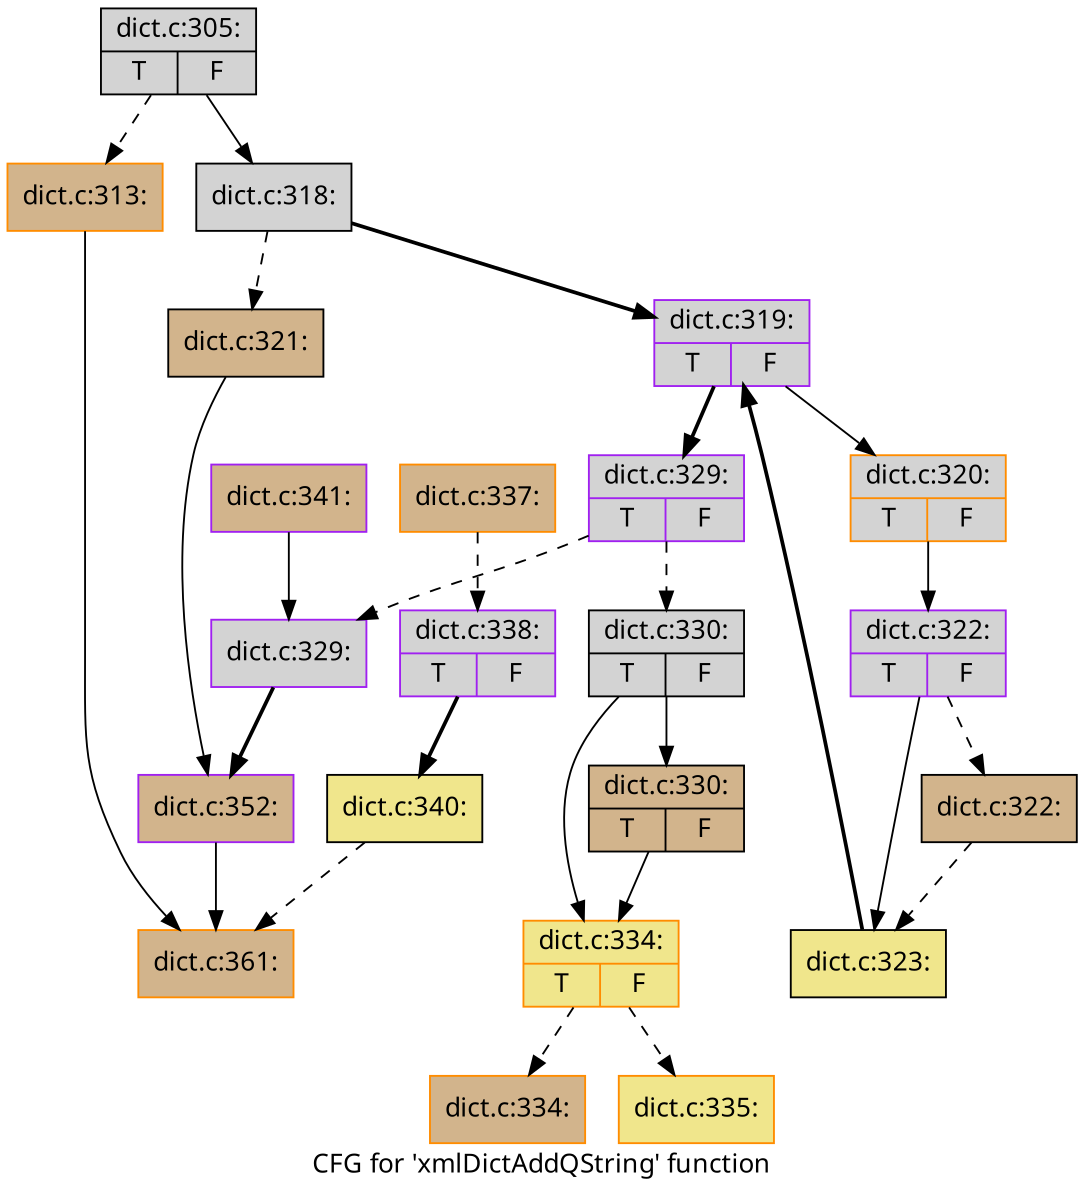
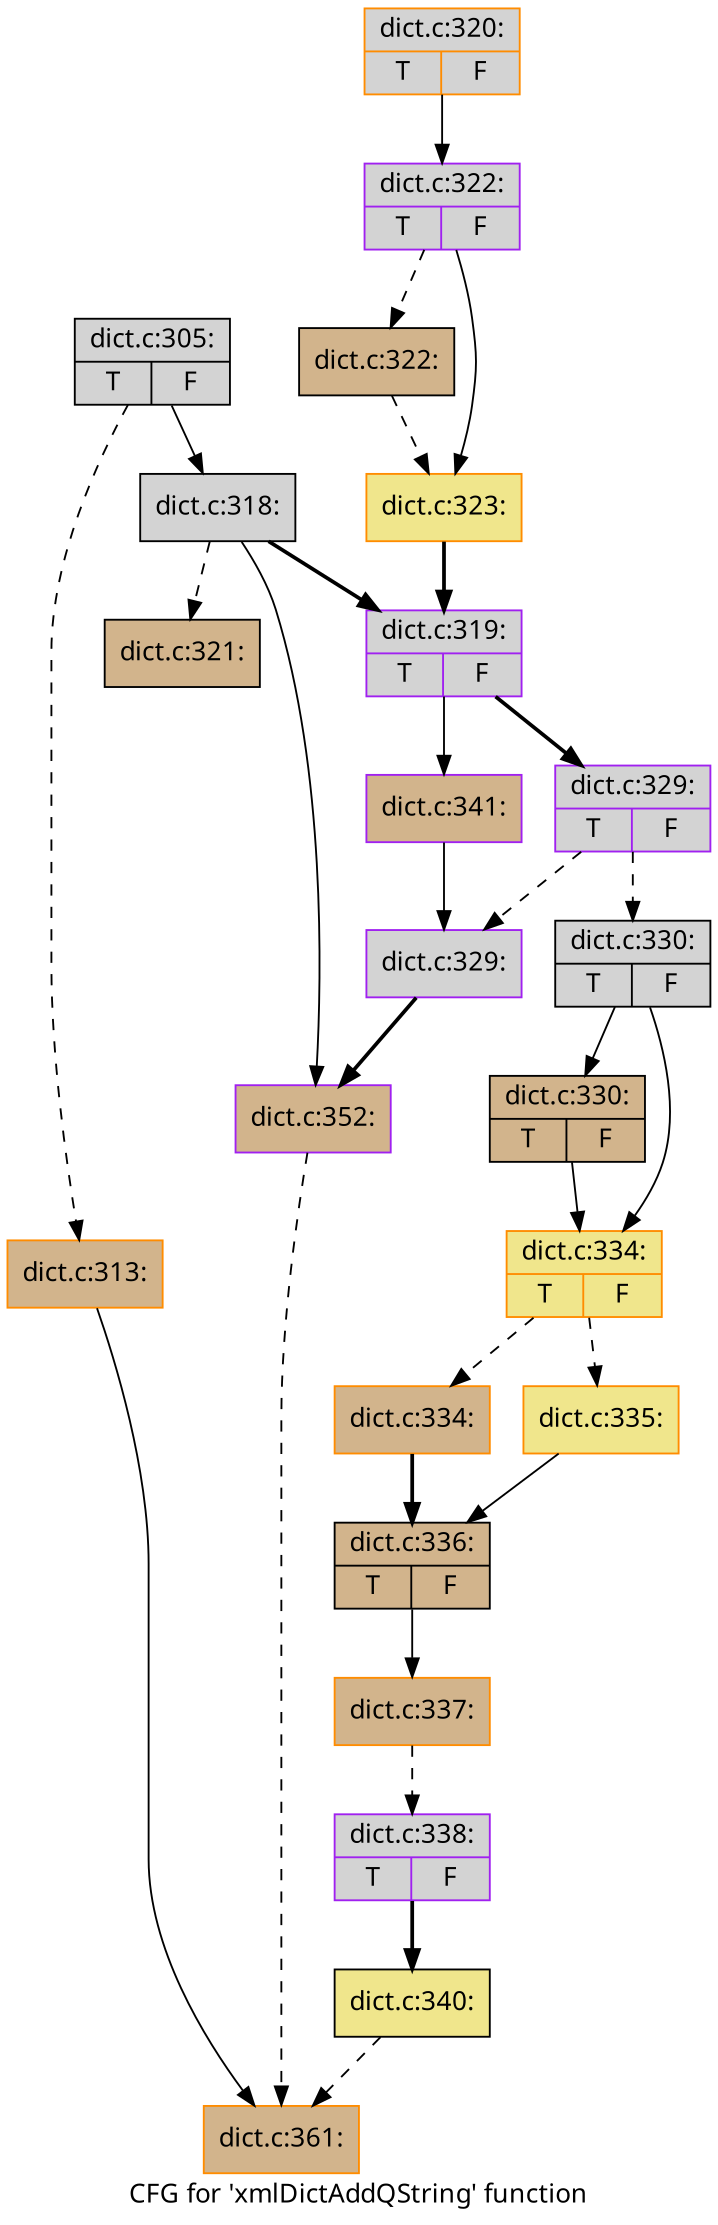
(822, 415) -> (444, 726)
(183, 563) -> (312, 798)
(216, 877) -> (281, 1619)
(868, 964) -> (444, 508)
none -> (412, 1566)
